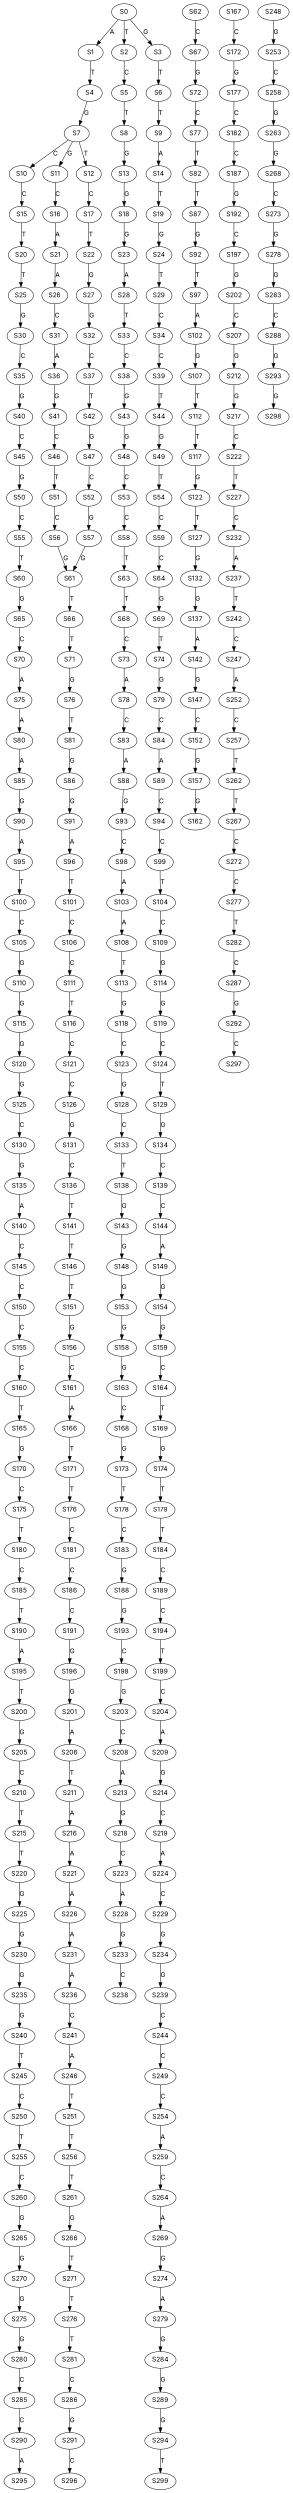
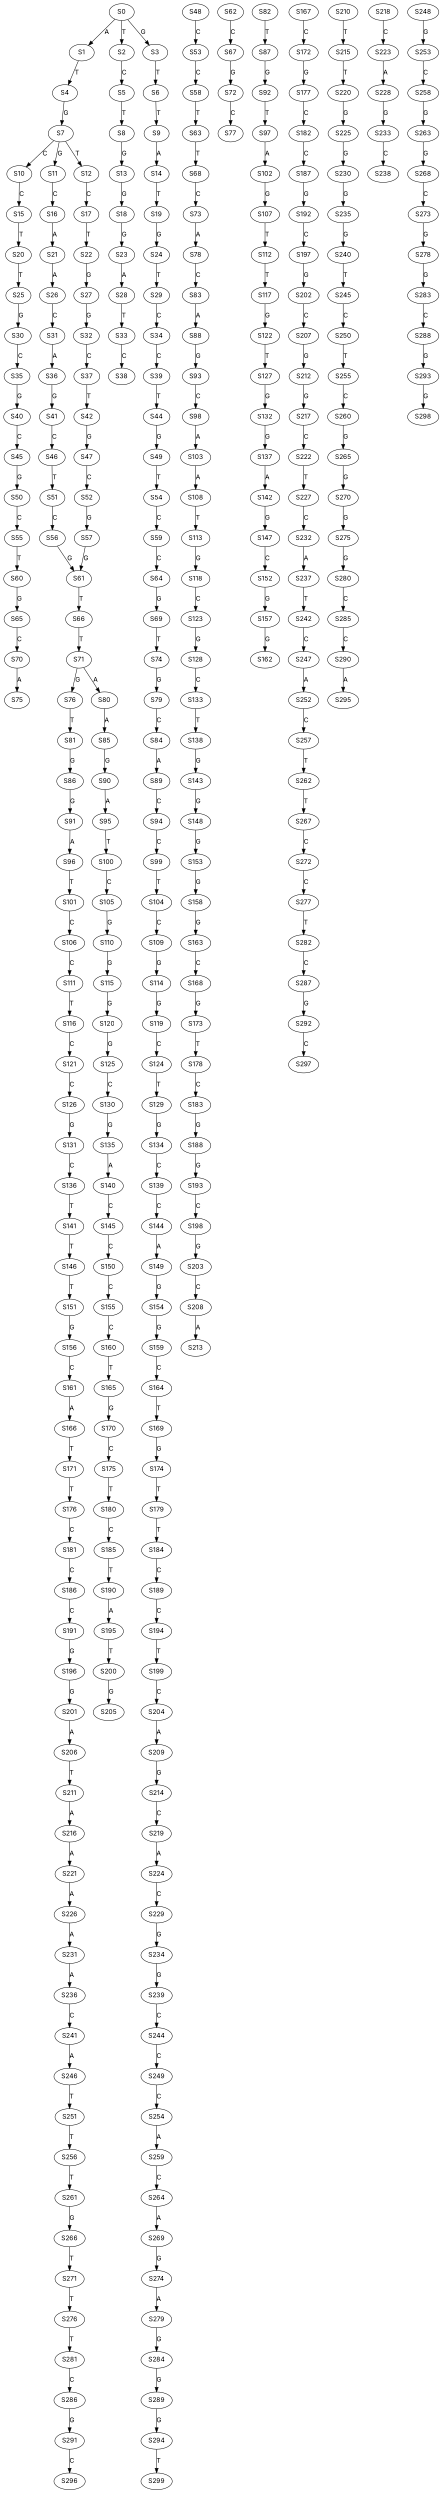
(195, 151) -> none
(124, 417) -> none
(19, 718) -> (90, 678)
(19, 1771) -> none
(120, 1811) -> none
